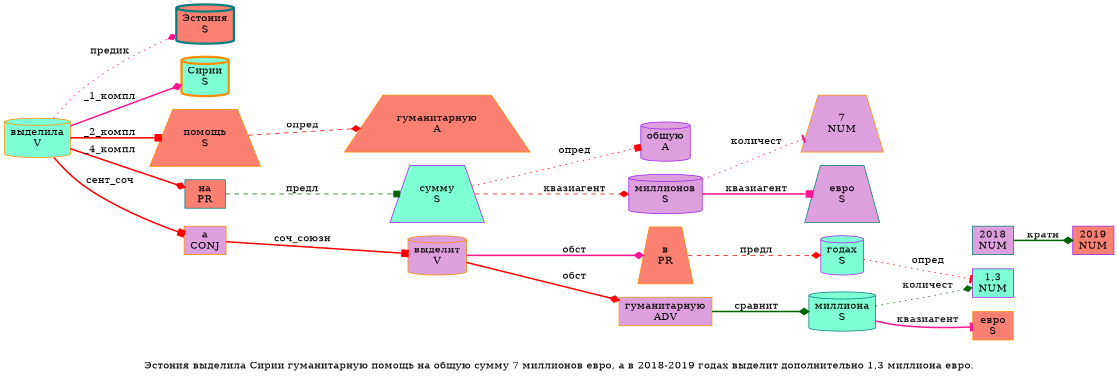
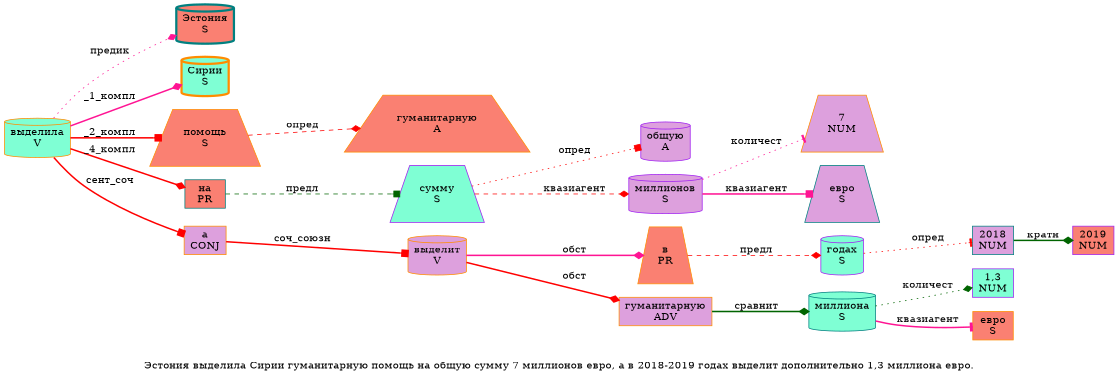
(916, 269) -> (916, 248)
